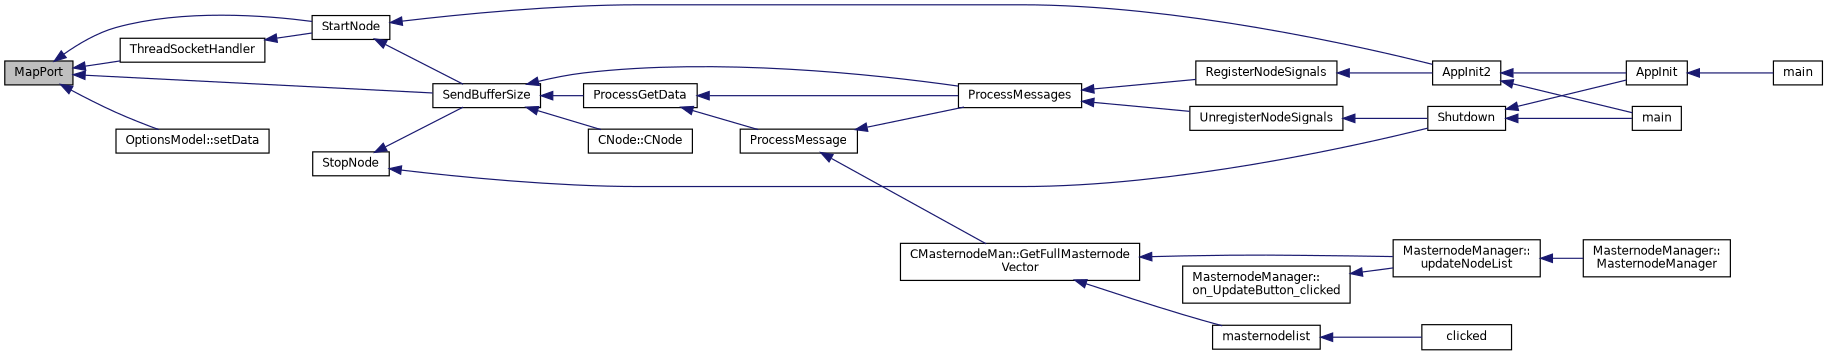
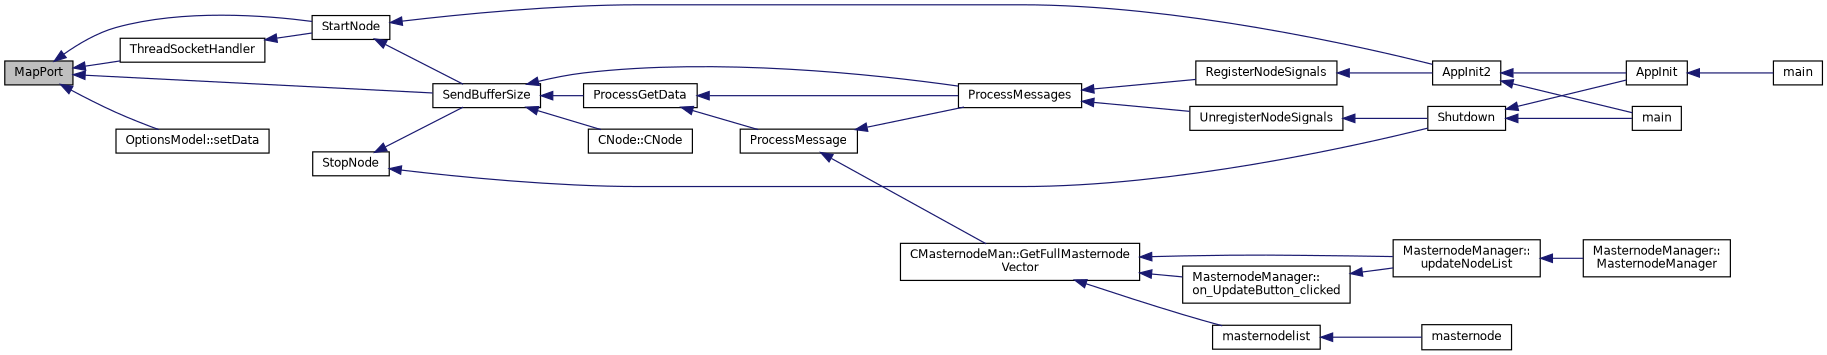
none -> (1167, 275)
(1467, 337) -> (1467, 337)
